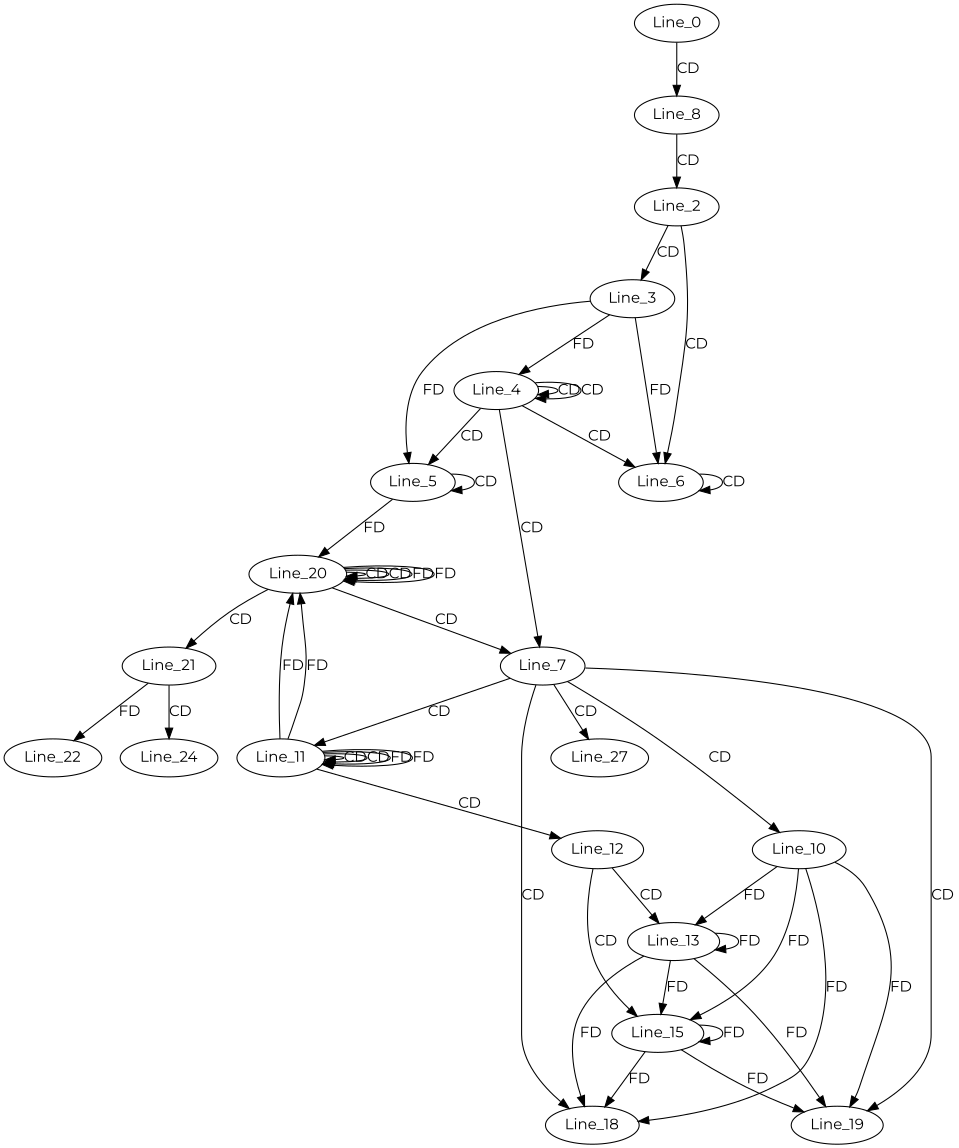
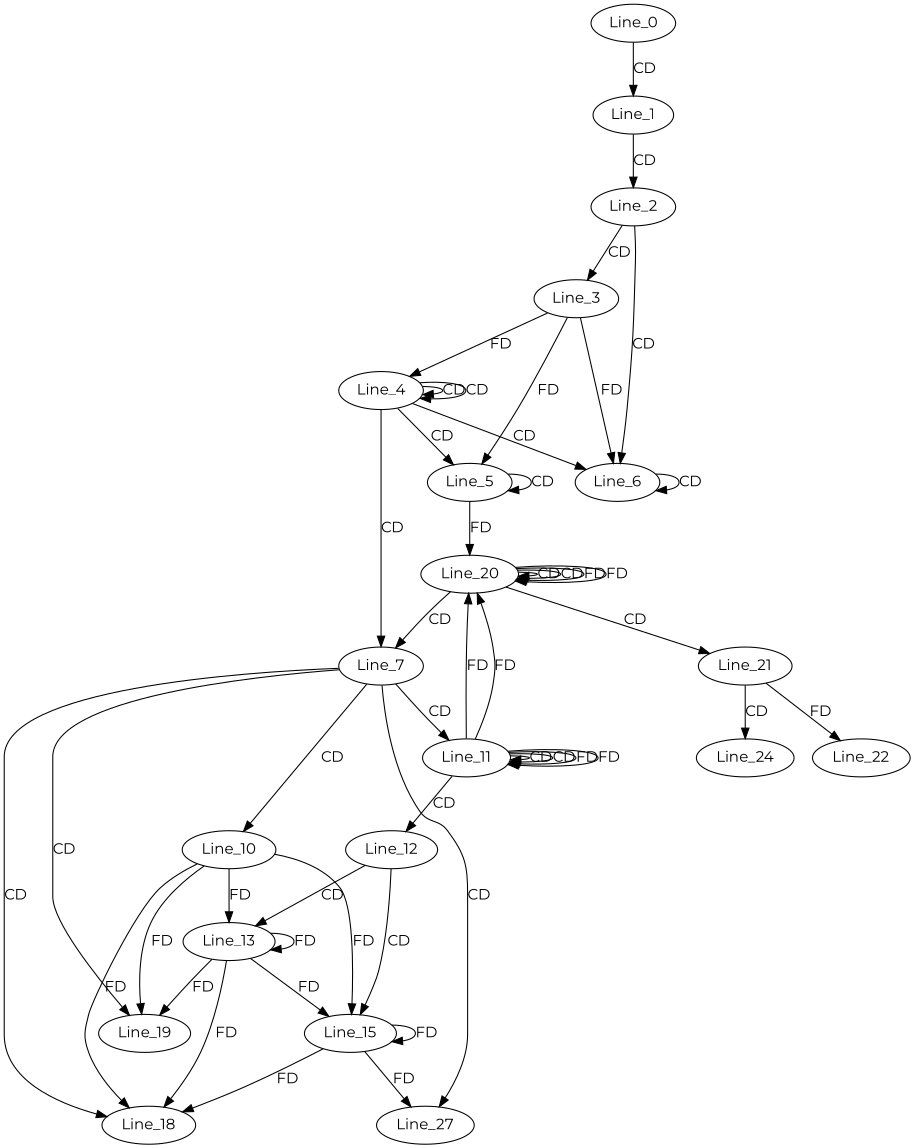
(677, 115) -> (633, 115)
(736, 1082) -> (384, 1075)
